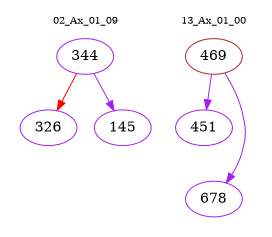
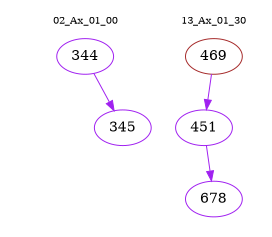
(86, 21) -> (86, 21)
(214, 21) -> (214, 21)
(245, 123) -> (208, 158)
(49, 128) -> none
(123, 128) -> (123, 128)
